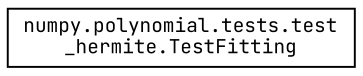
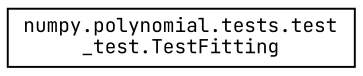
(181, 38) -> (181, 38)
